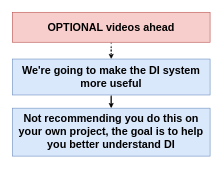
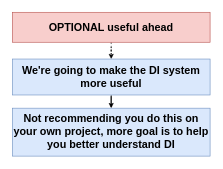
(111, 27) -> (111, 27)
(111, 132) -> (111, 132)
